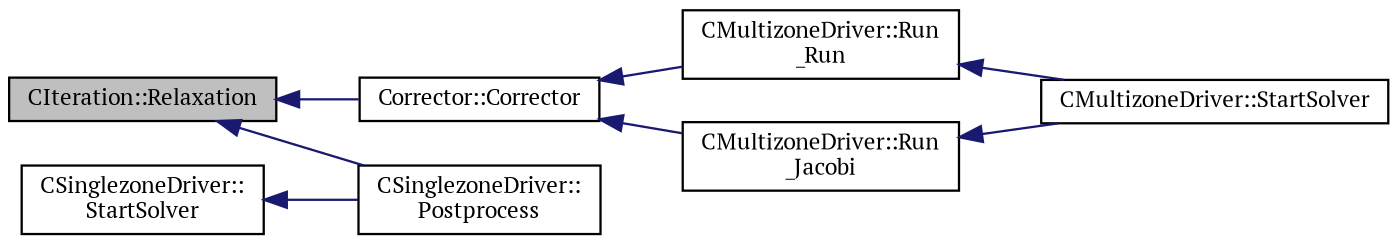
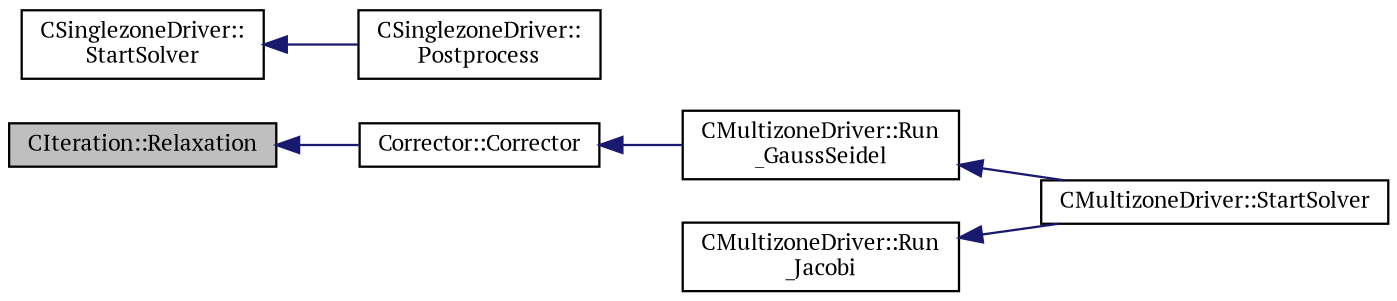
(821, 45) -> (821, 145)
(652, 128) -> none
(301, 147) -> none
